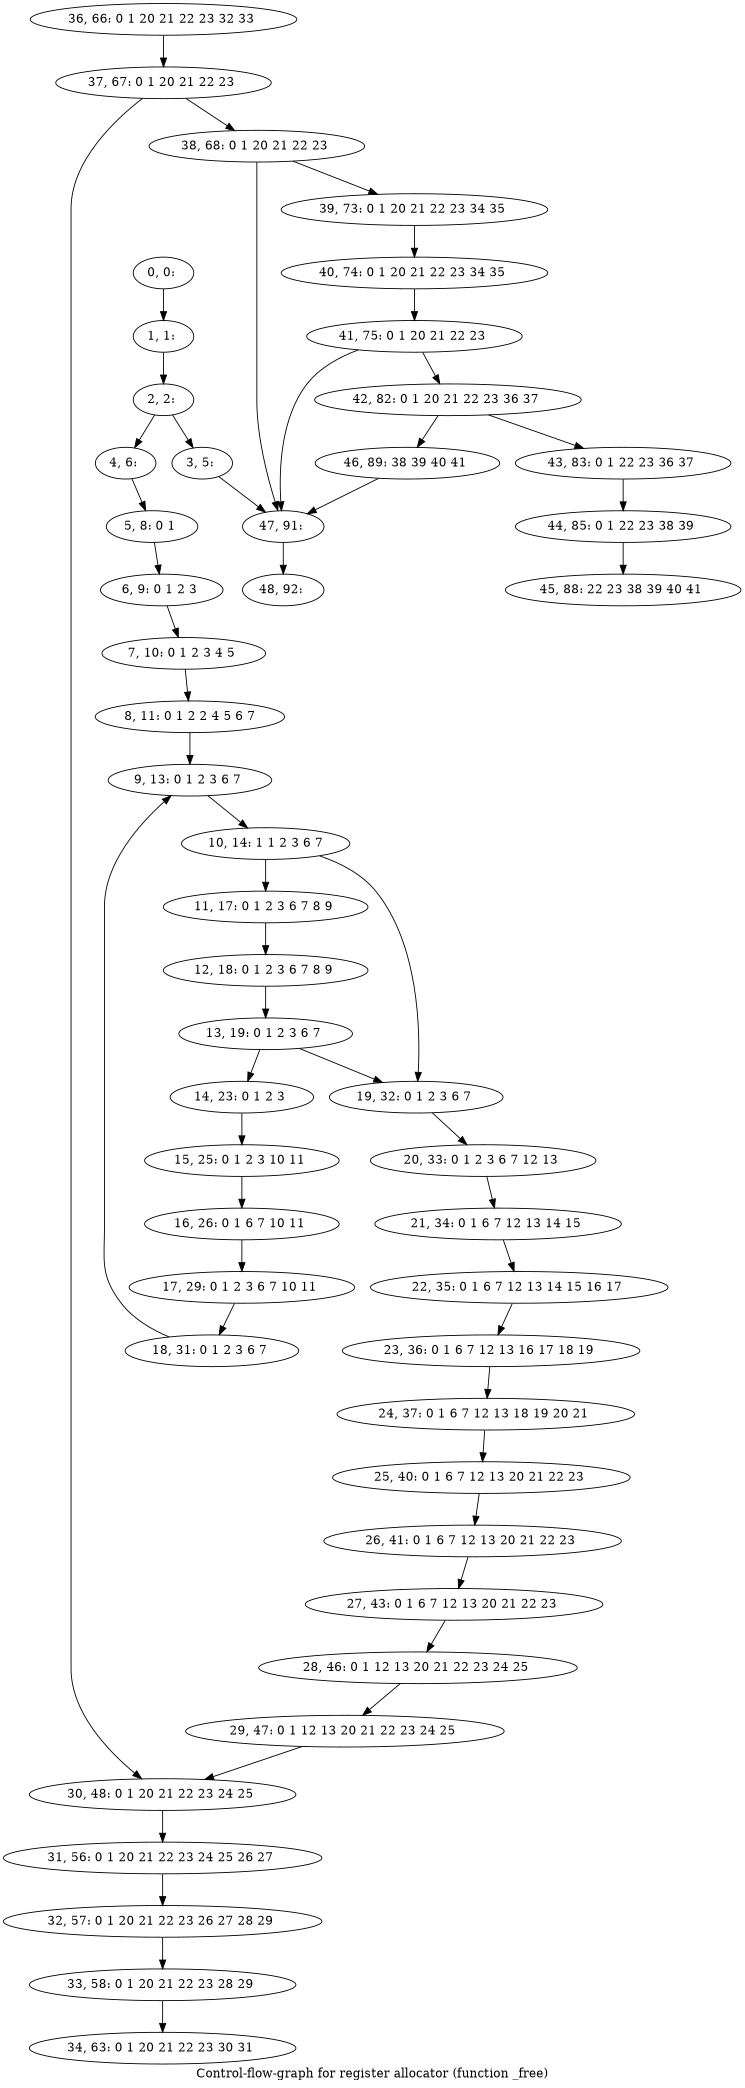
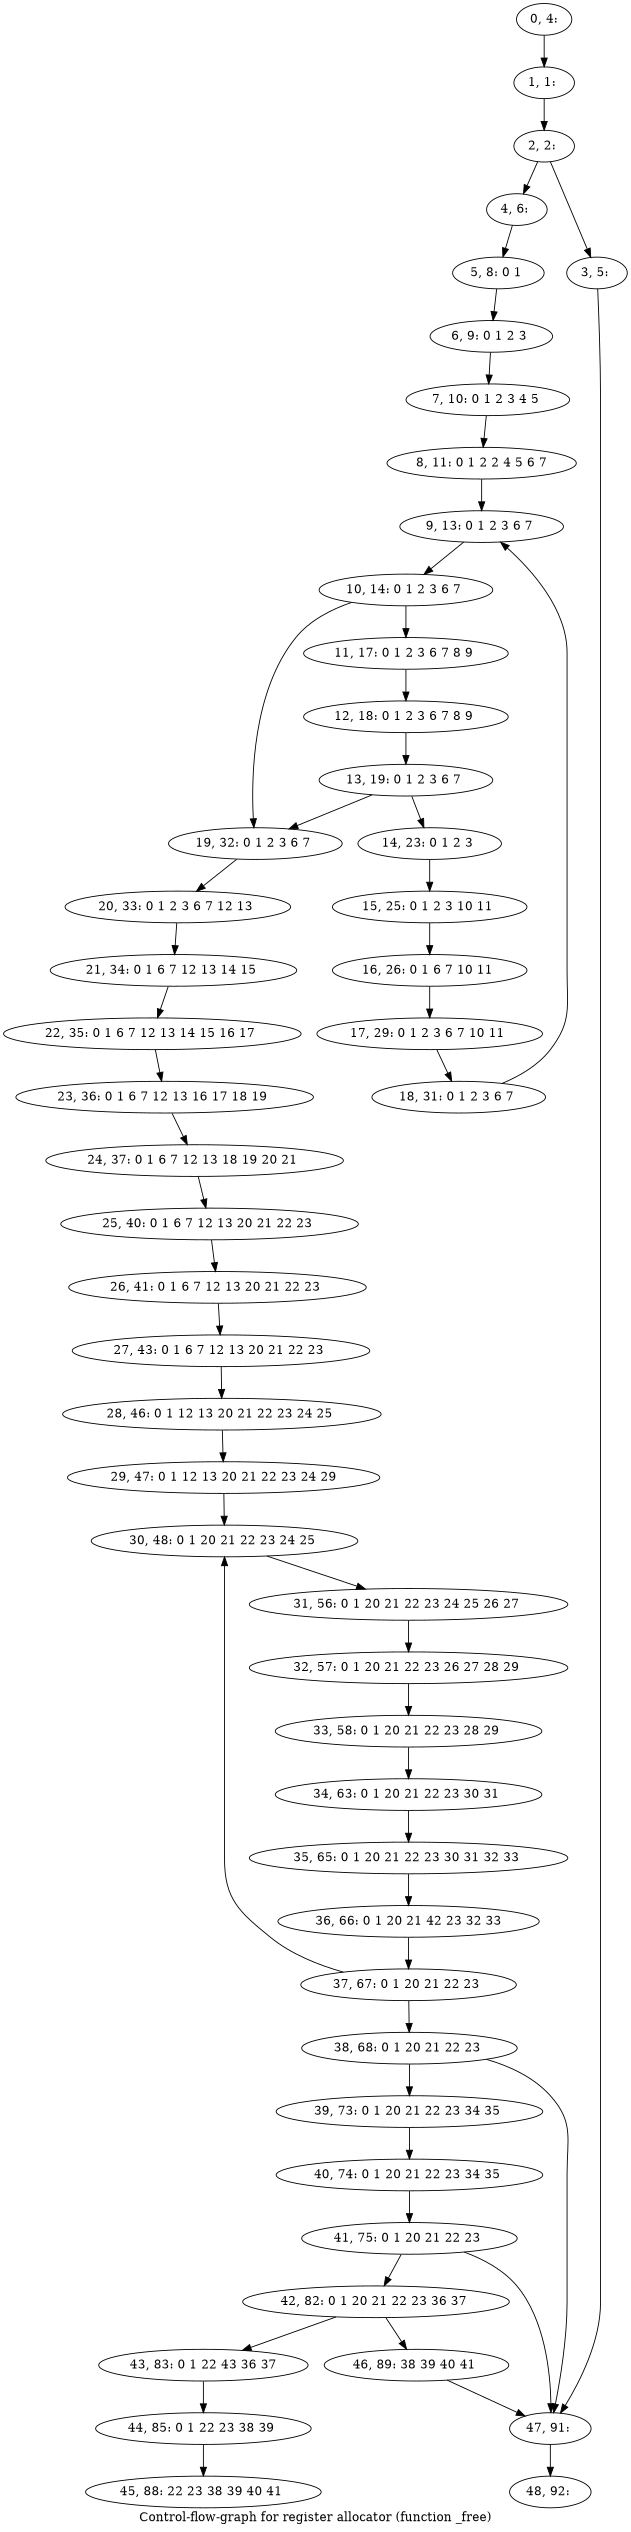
(164, 19) -> (409, 1921)
(164, 273) -> (544, 19)
(623, 463) -> (203, 2365)
(266, 844) -> (406, 590)
(345, 1731) -> (224, 1478)
none -> (409, 1858)
